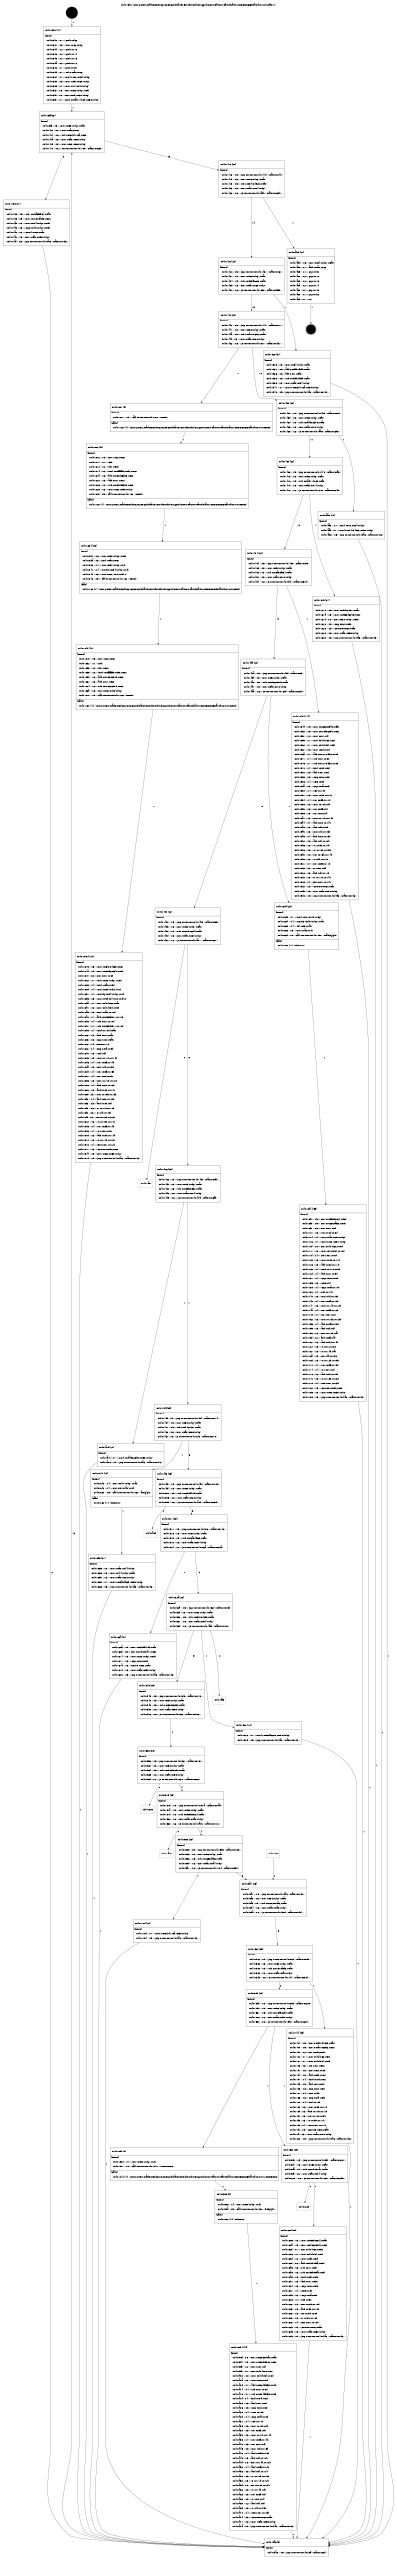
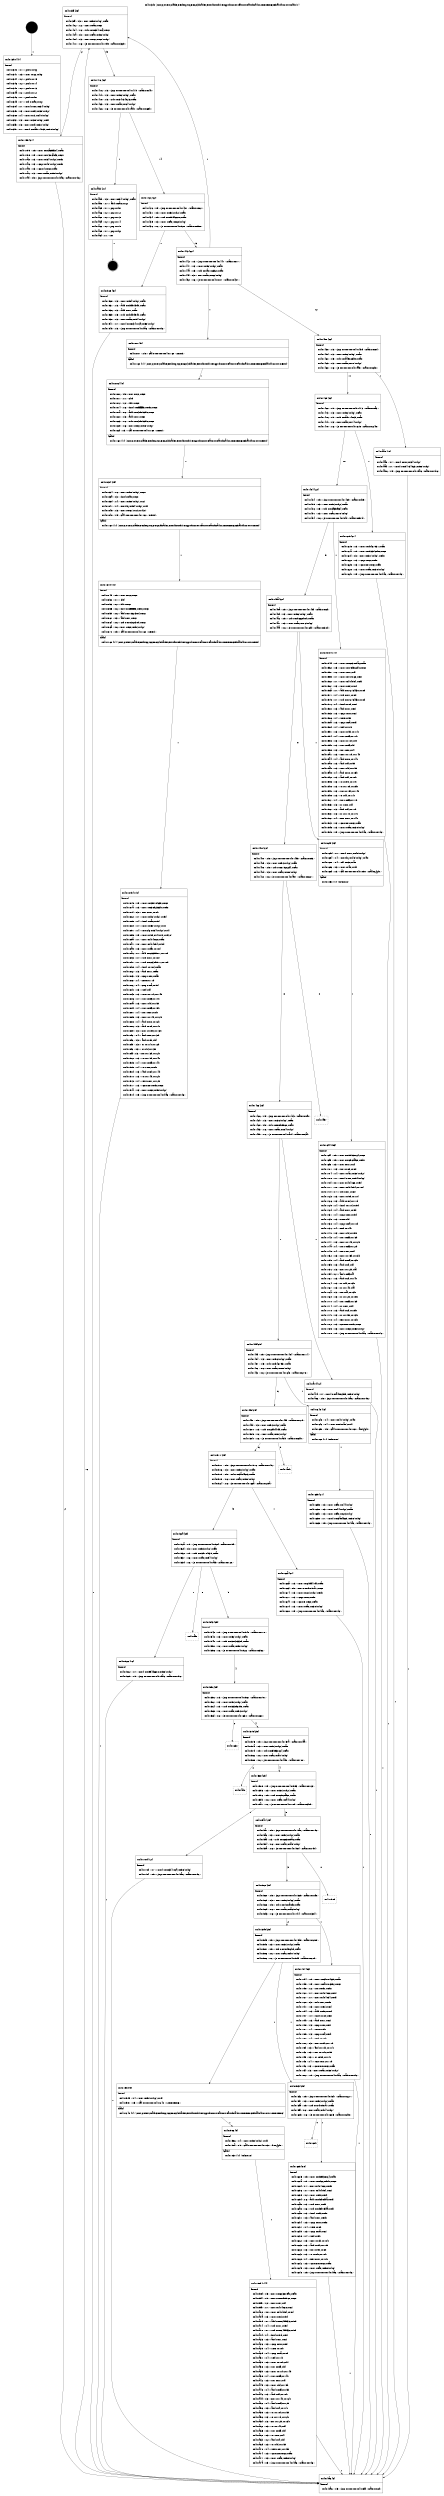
(72, 107) -> (196, 131)
(273, 1868) -> (316, 1873)
